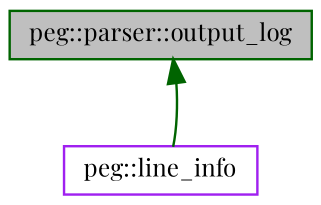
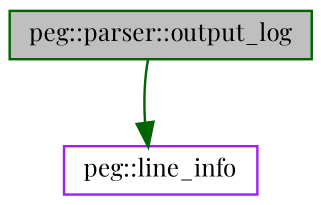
(177, 115) -> (145, 91)
